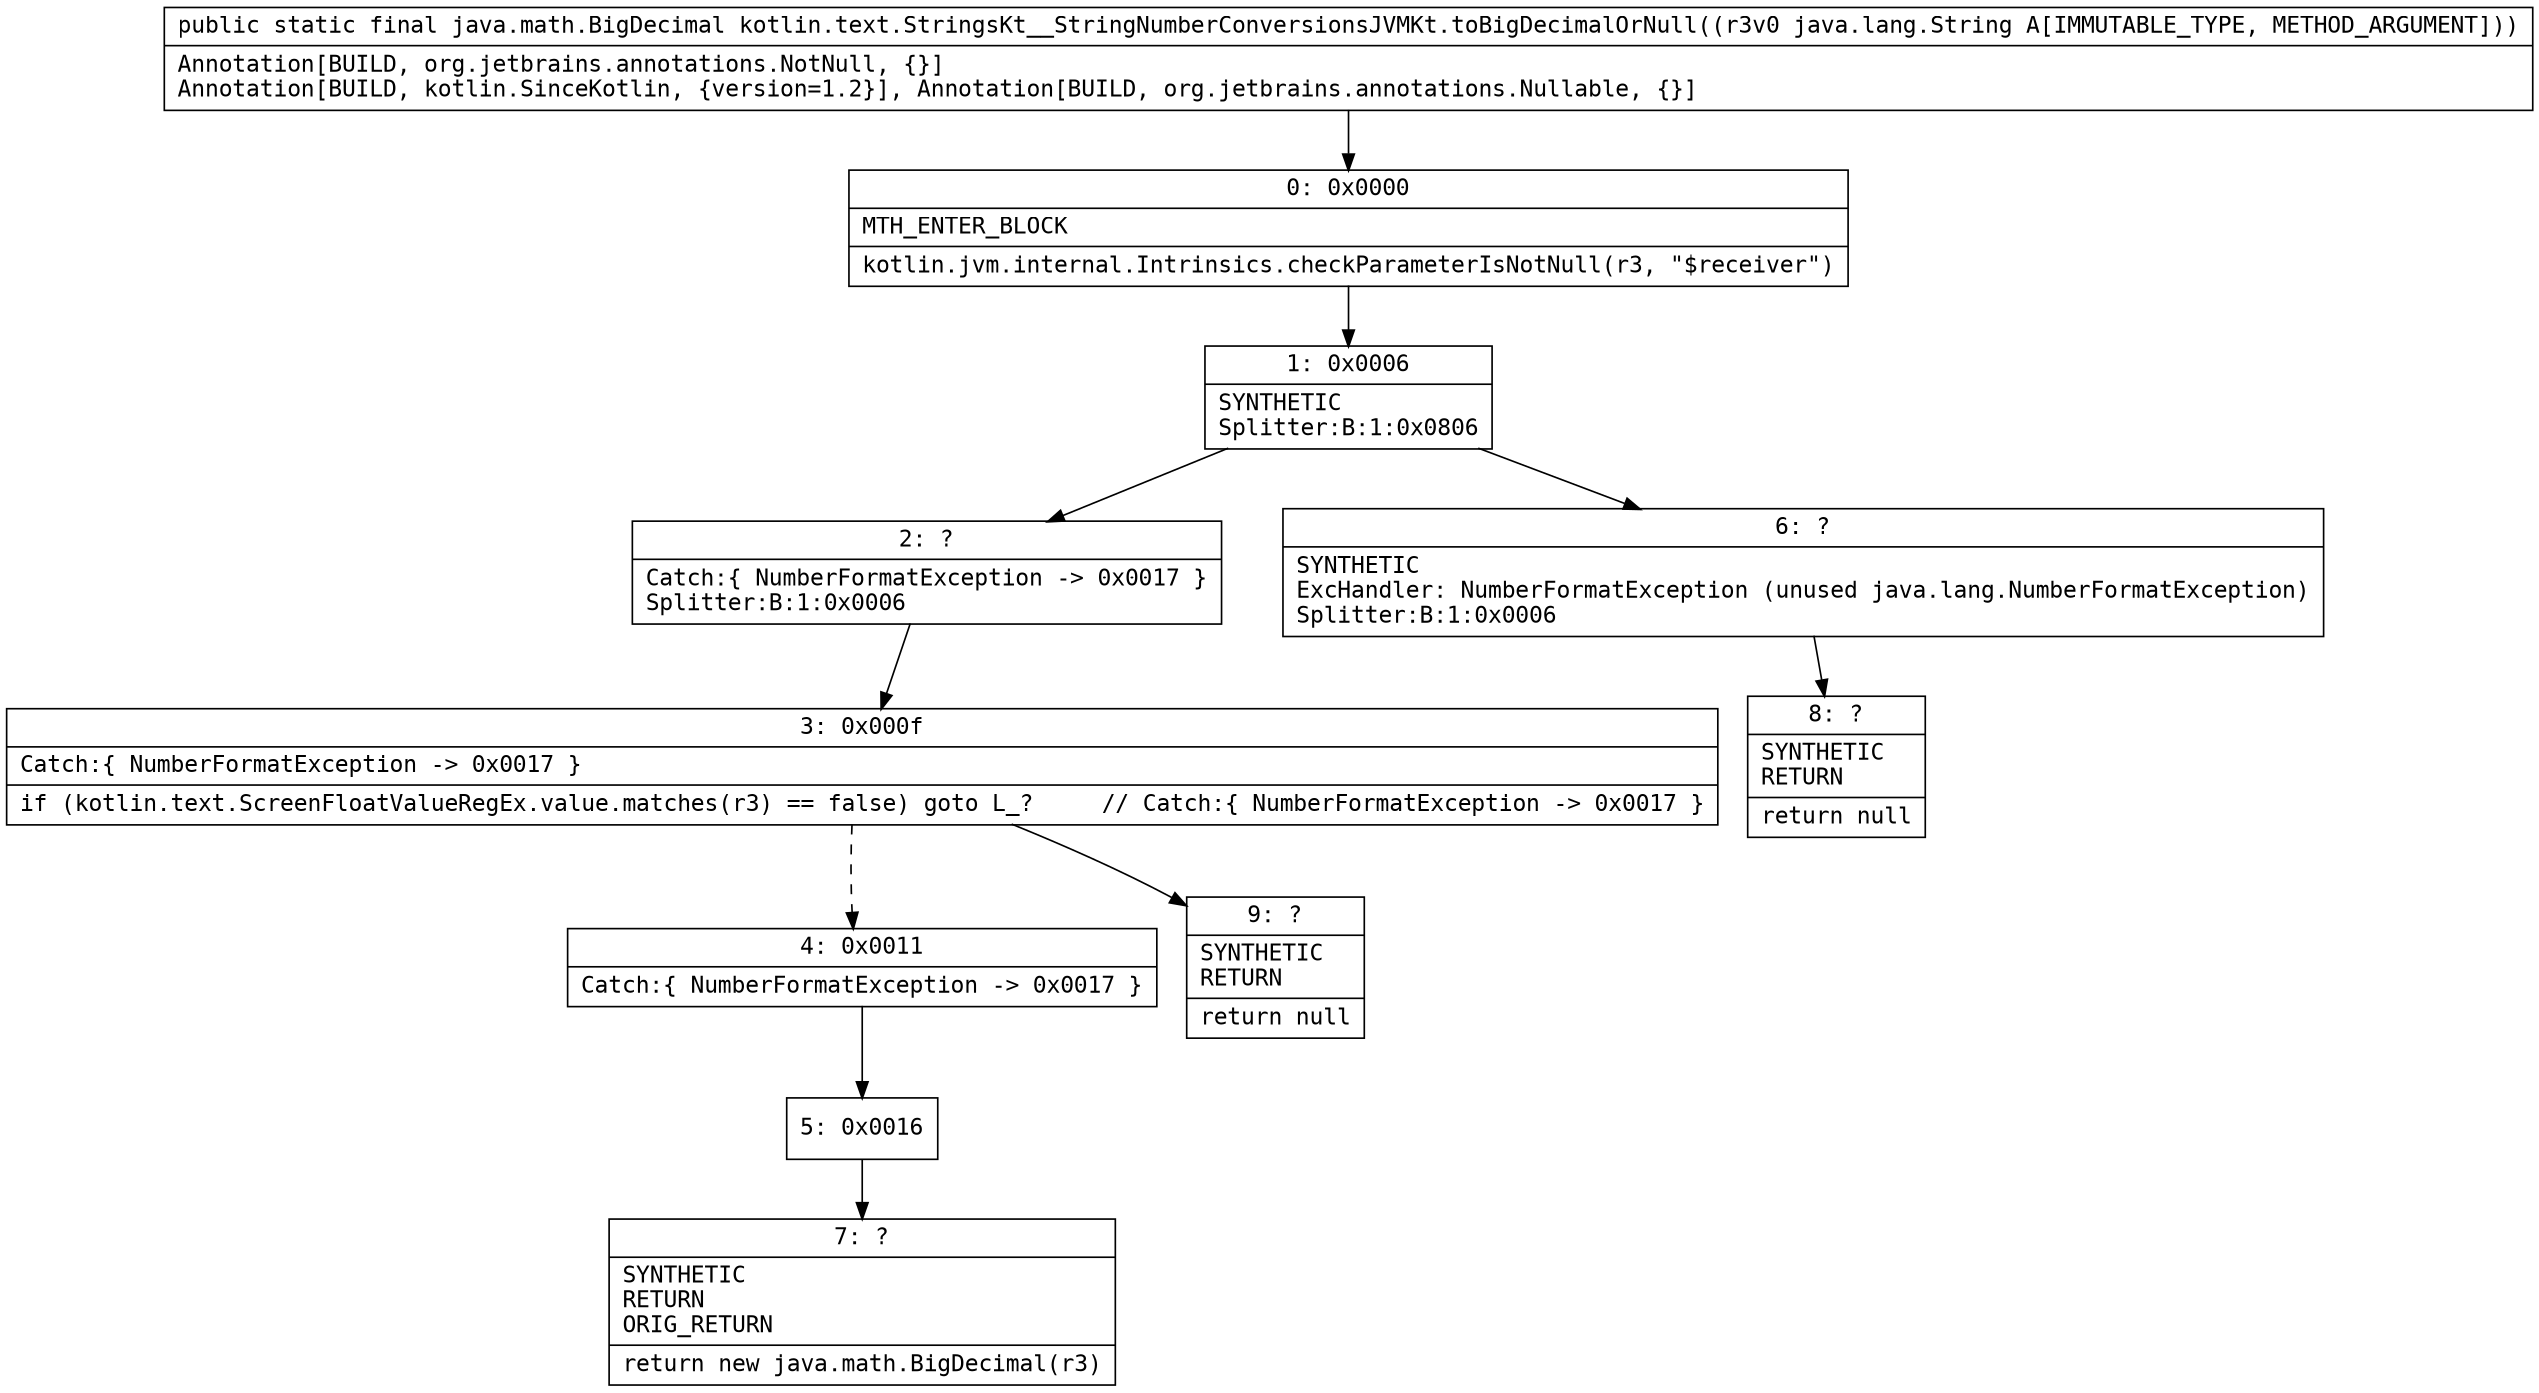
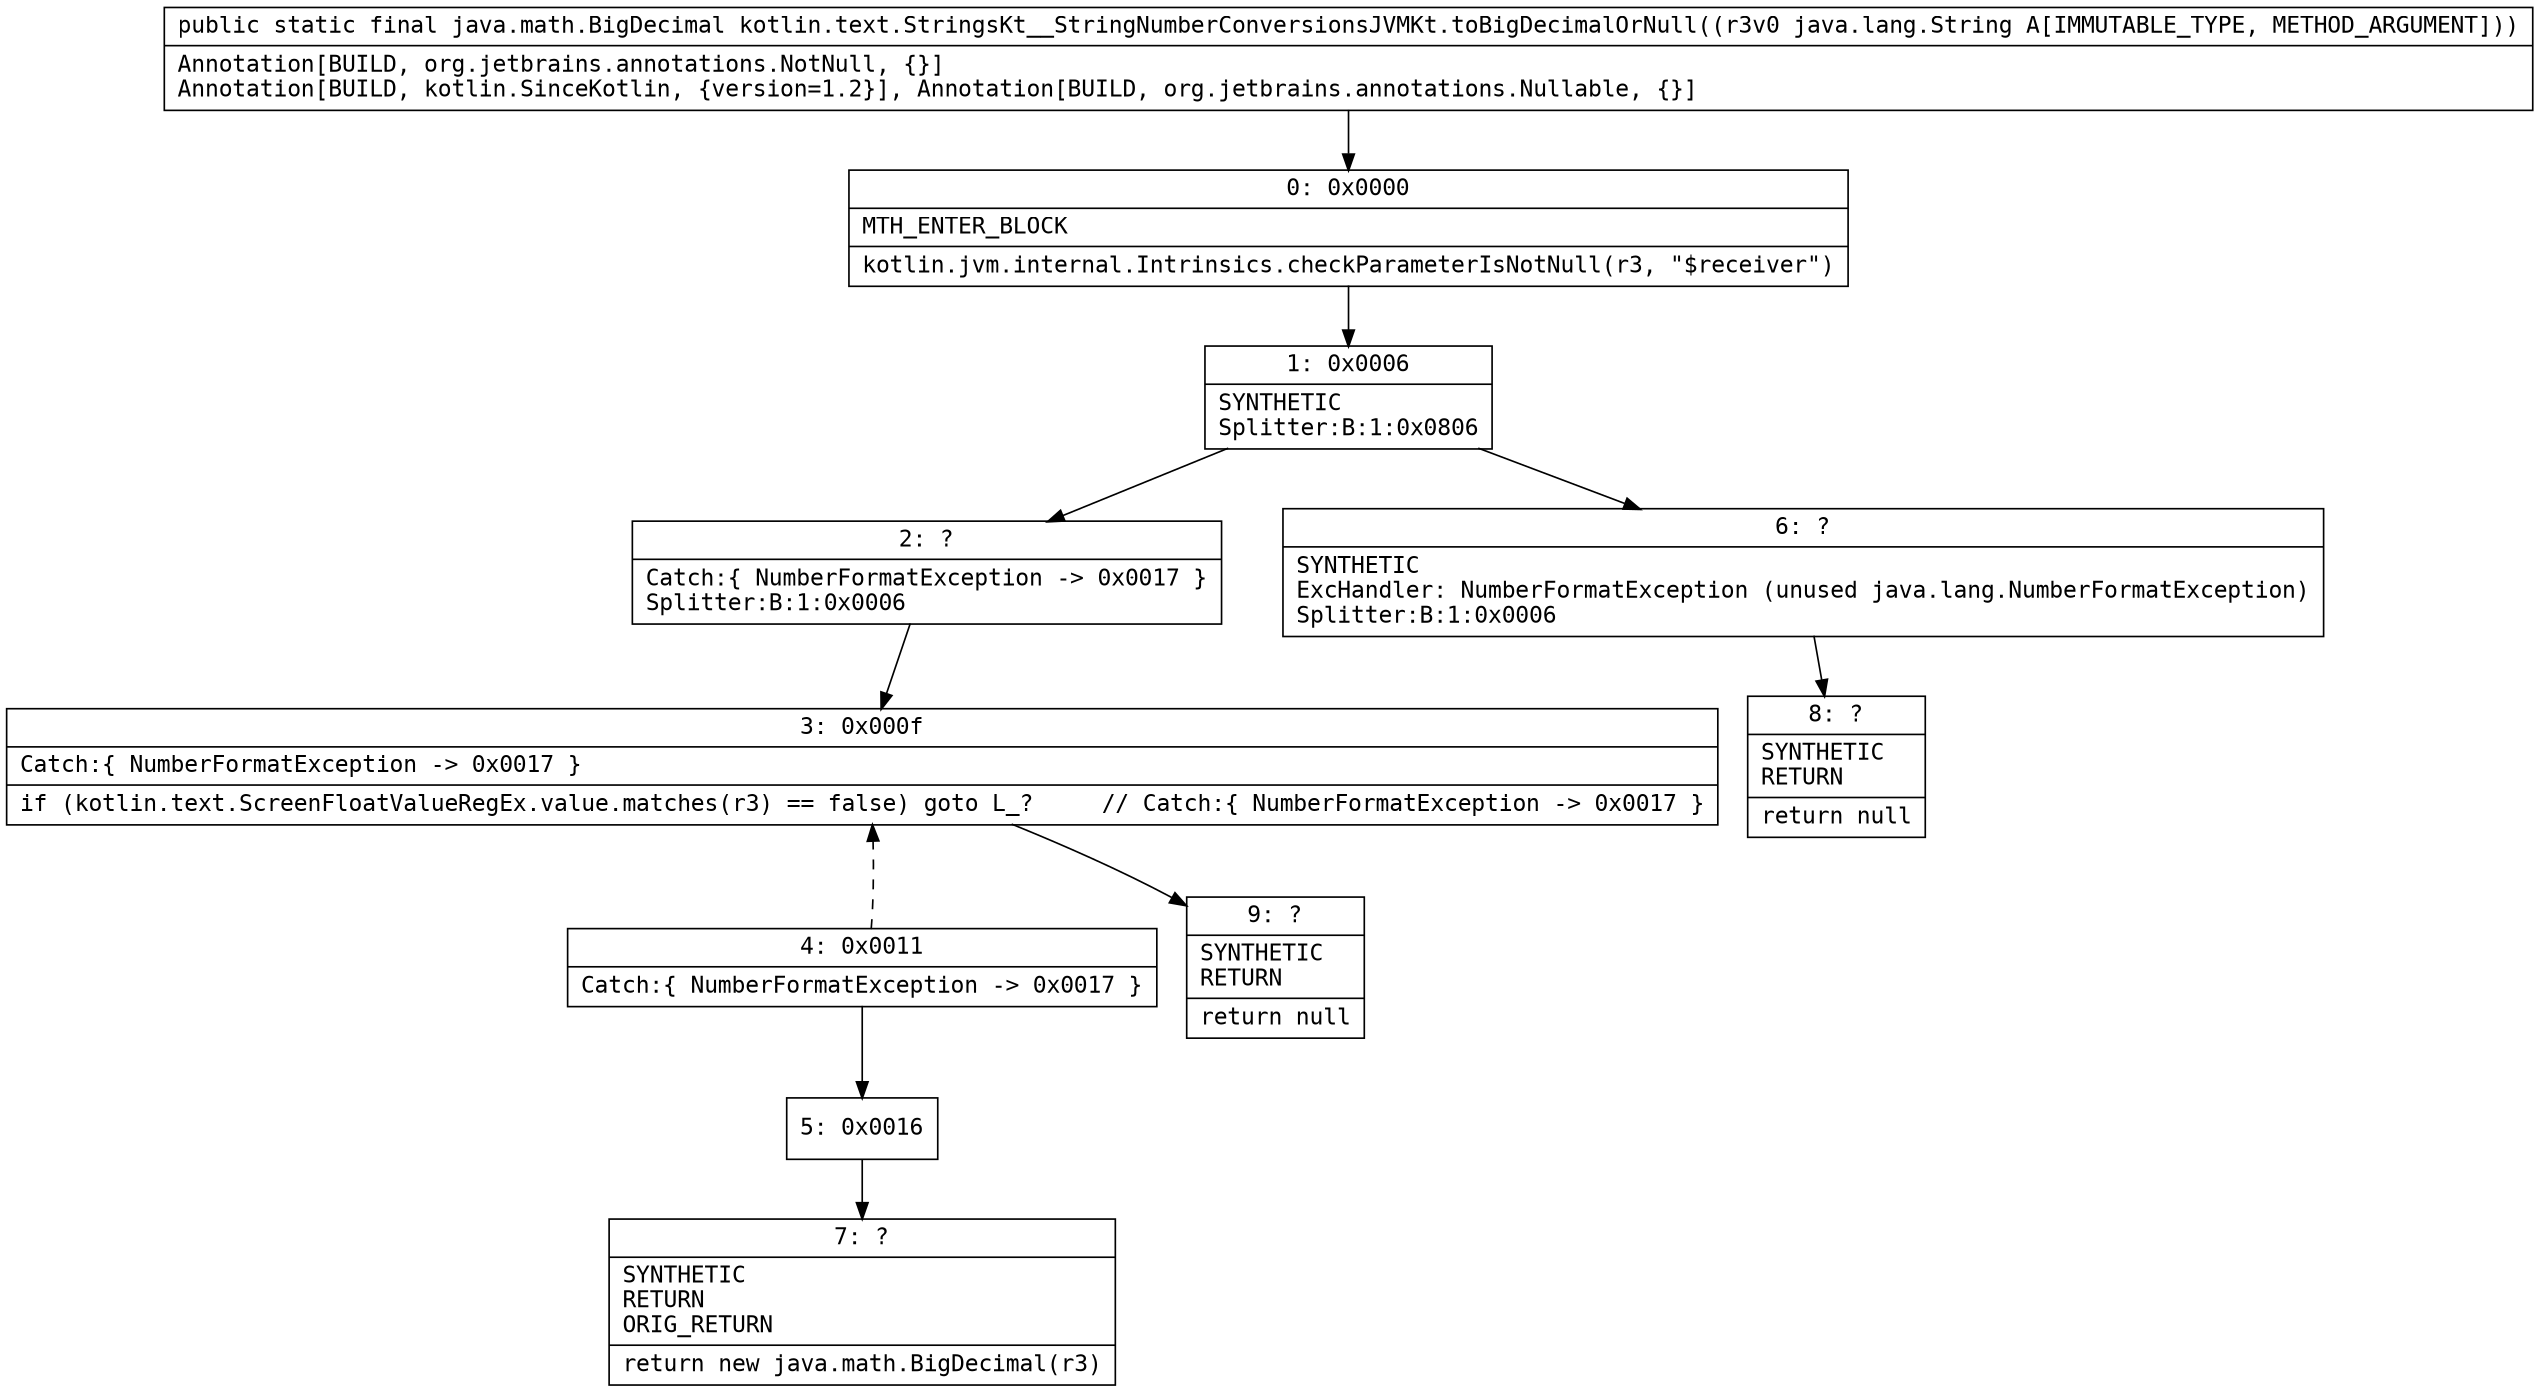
(851, 868) -> (873, 885)
